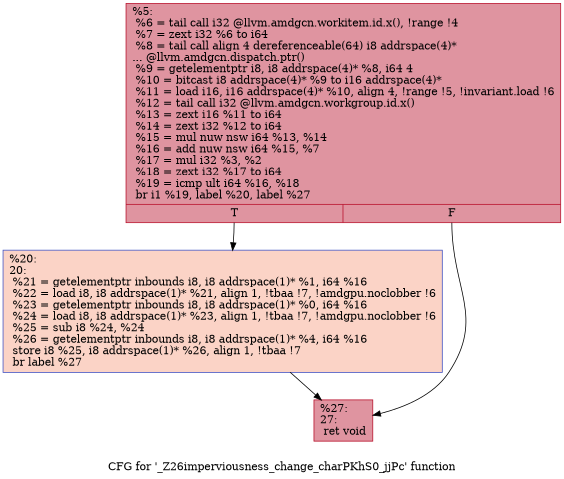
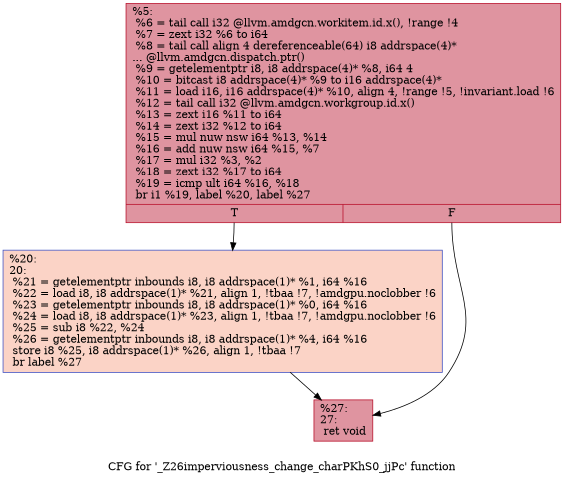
(77, 328) -> (77, 328)
